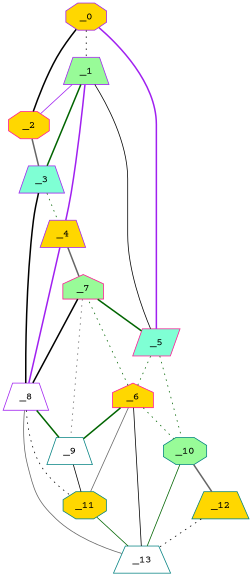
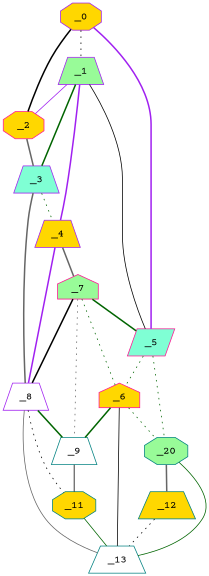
(28, 288) -> (24, 288)
(109, 450) -> none
(185, 451) -> (166, 451)
